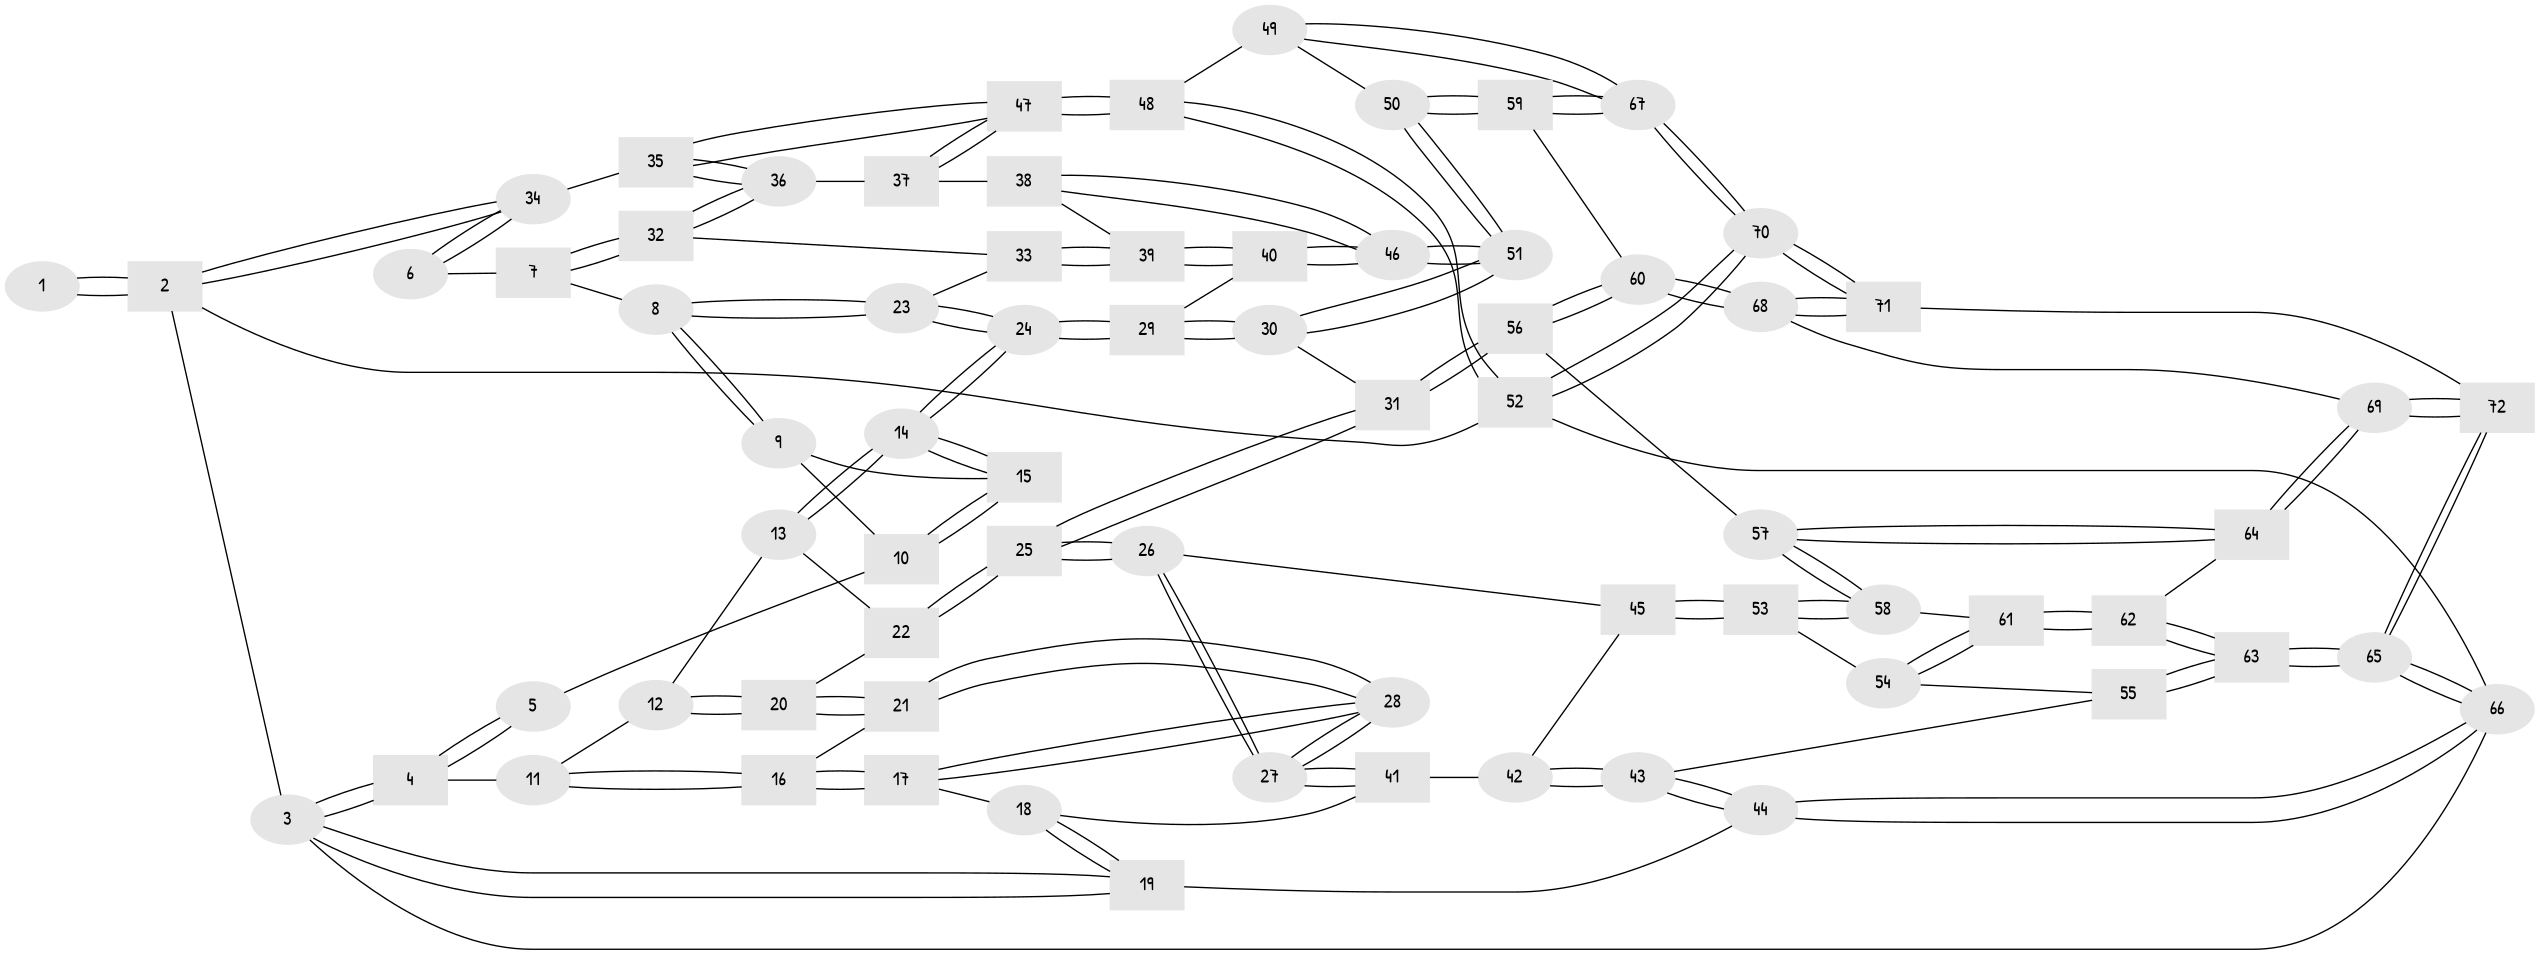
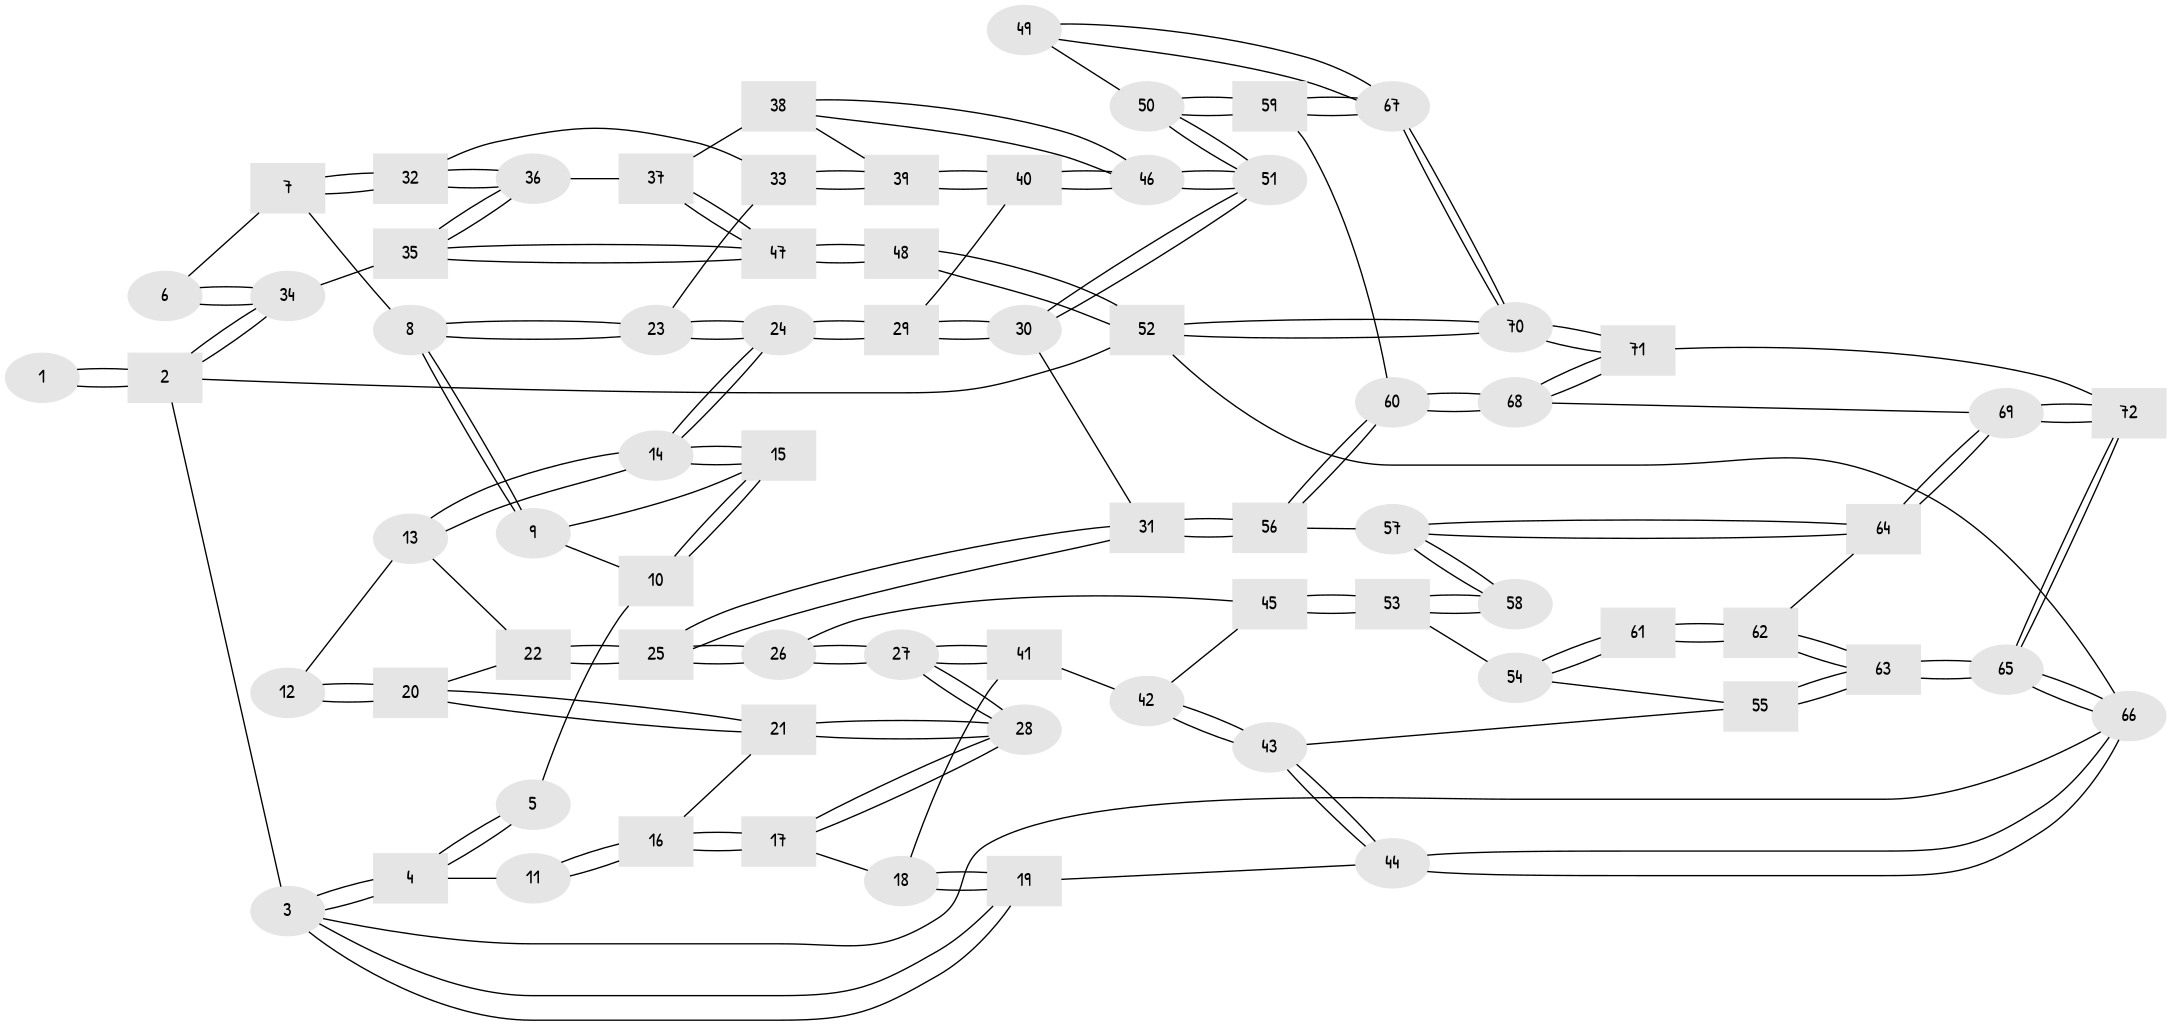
(1213, 65) -> none
(1945, 615) -> none
(595, 742) -> none
